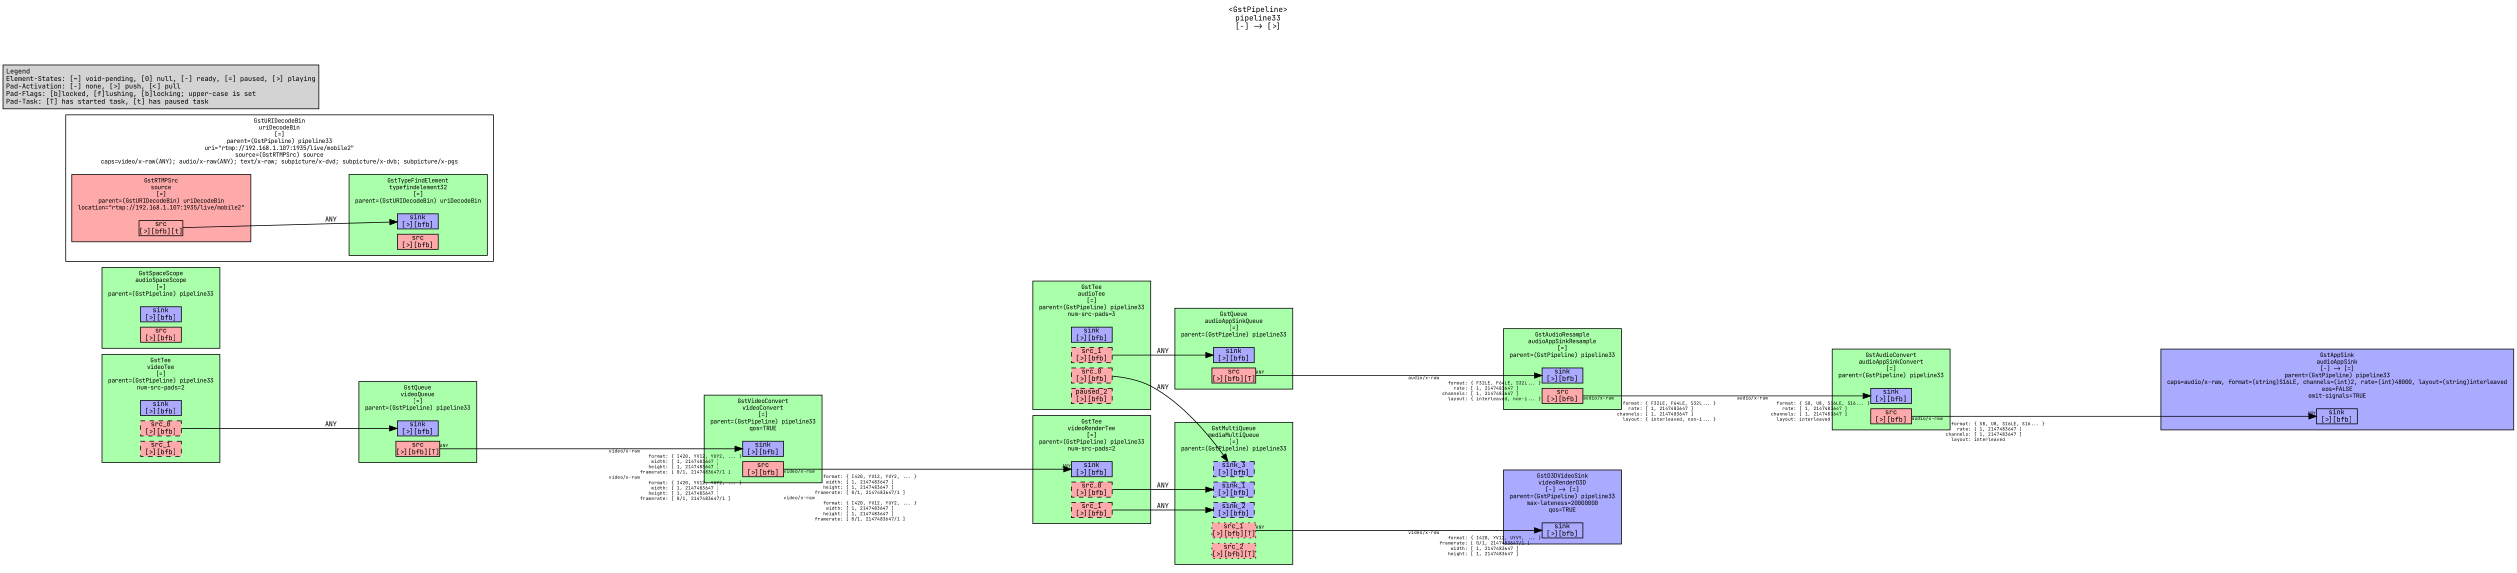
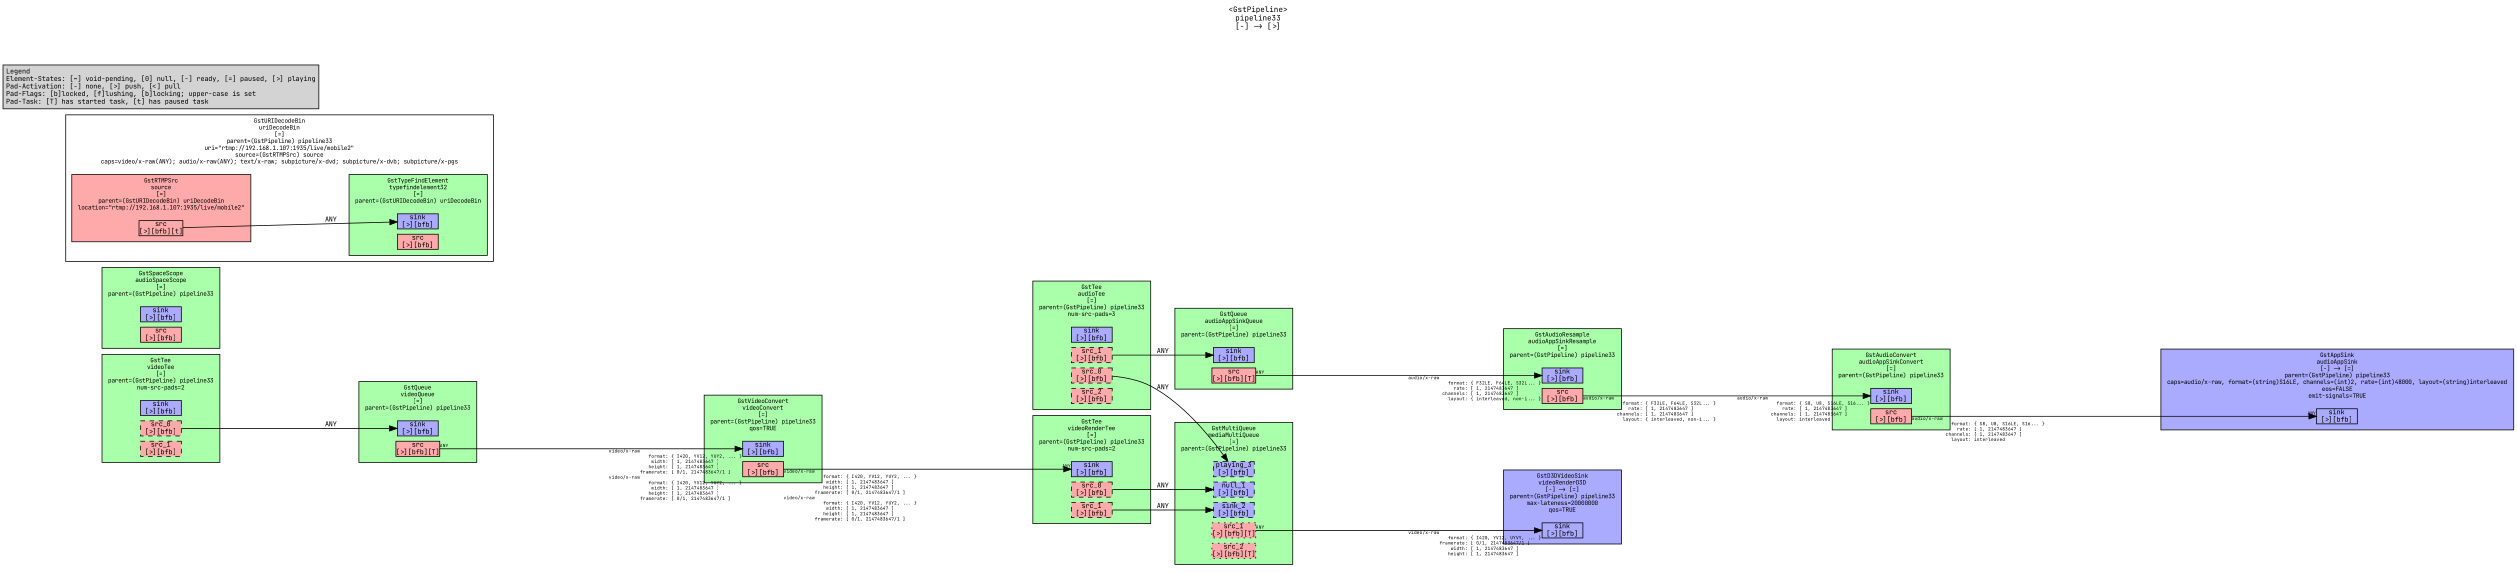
(1092, 396) -> (1092, 396)
(1234, 469) -> (1234, 469)
(1234, 490) -> (1234, 490)
